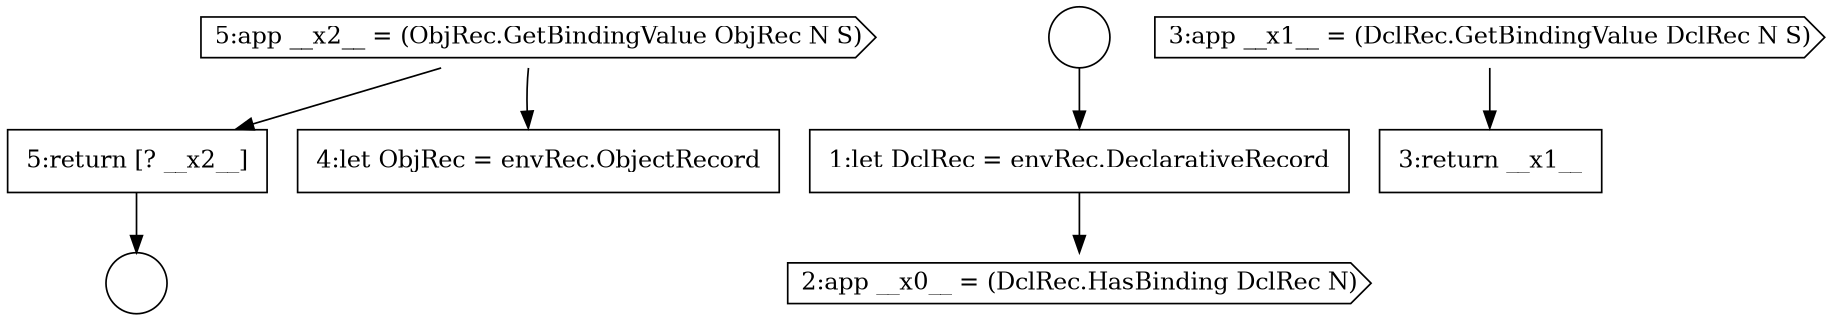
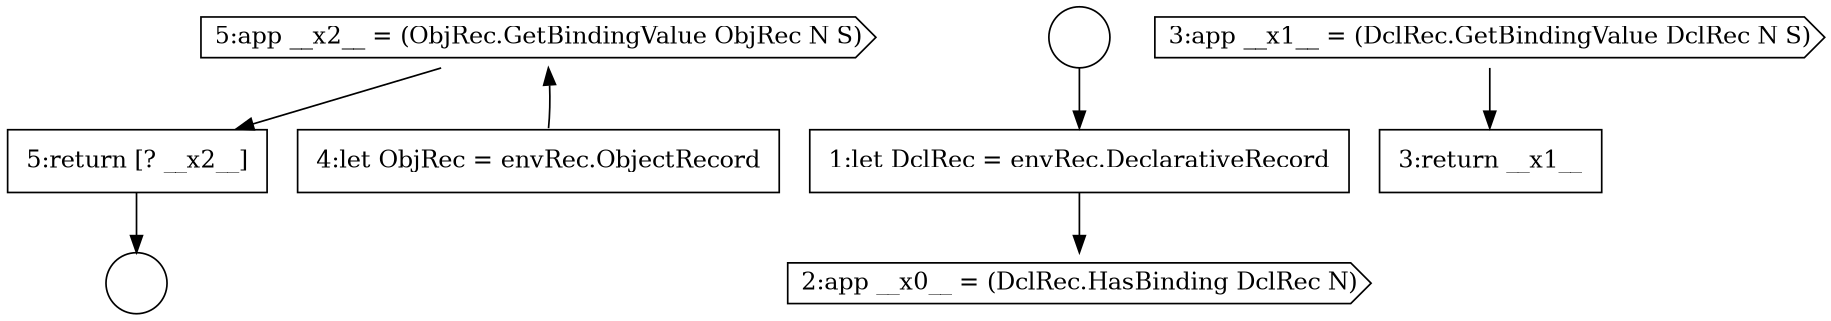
(527, 90) -> (550, 107)
